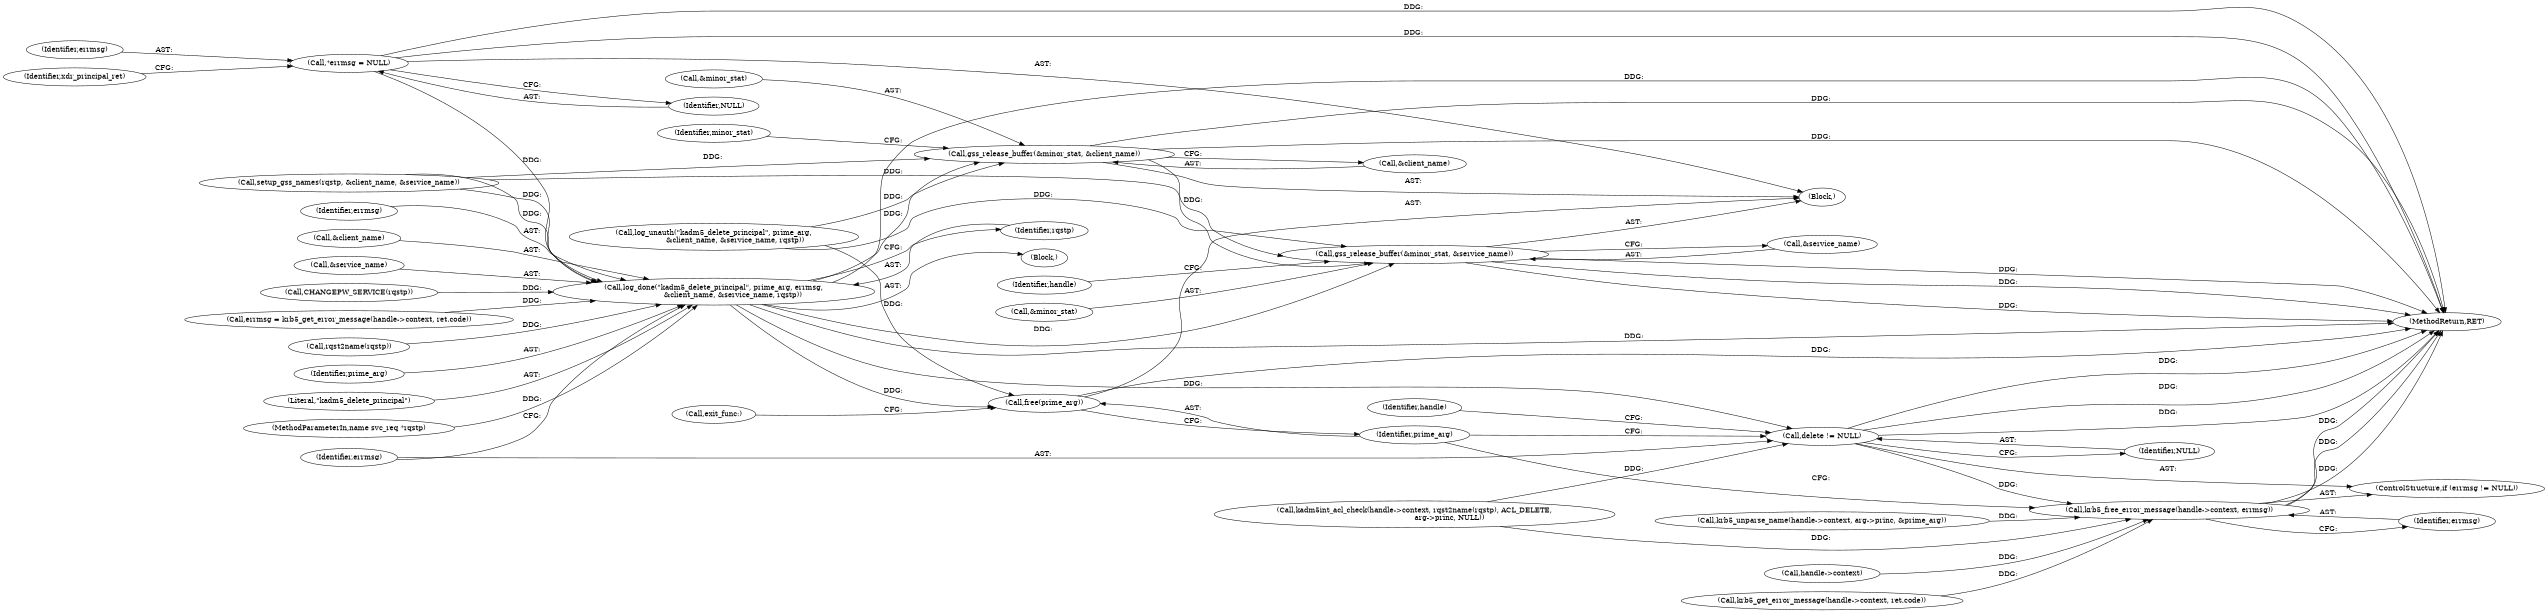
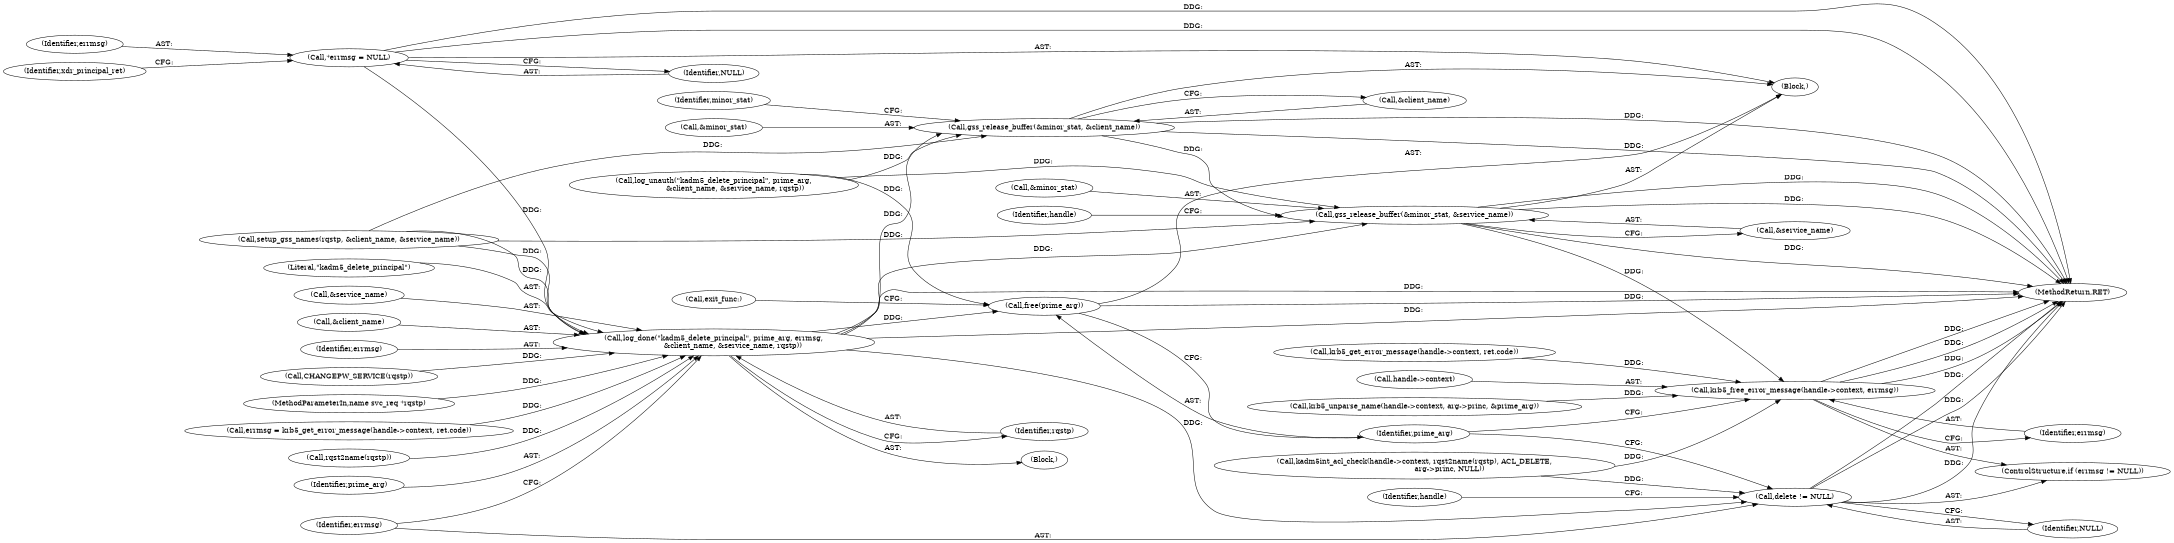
(1961, 474) -> (1631, 279)
(2009, 557) -> (1635, 382)
